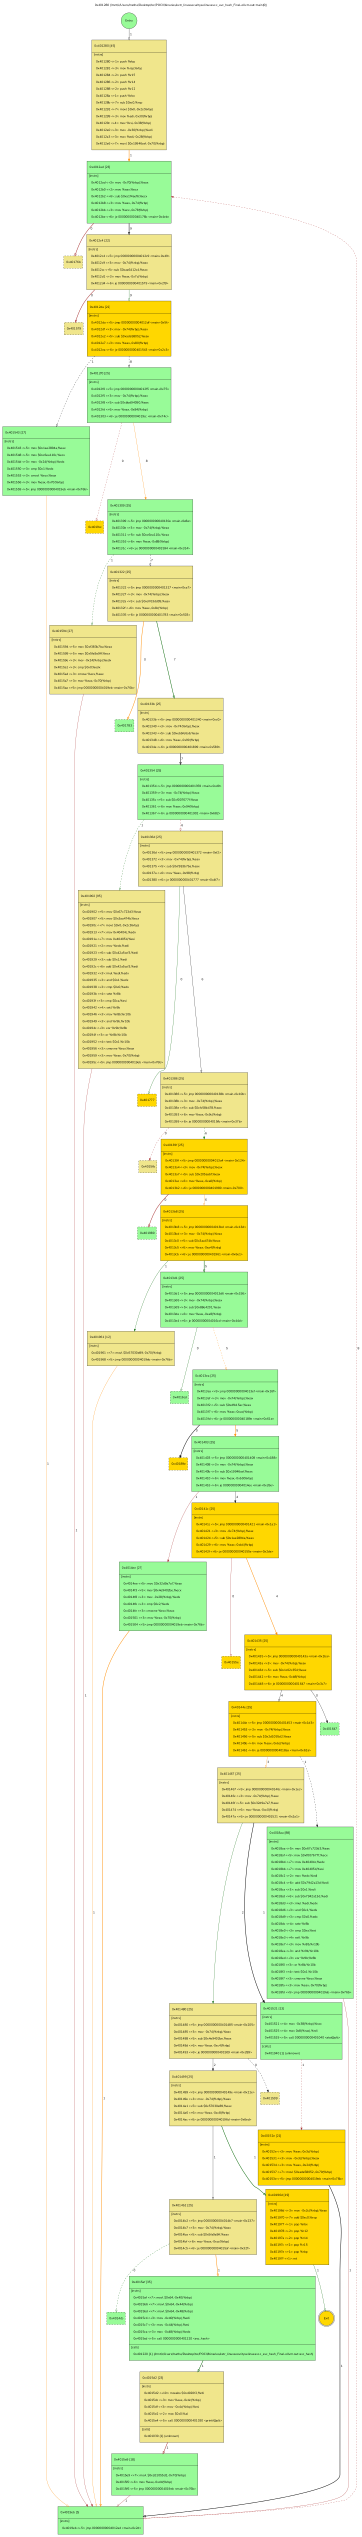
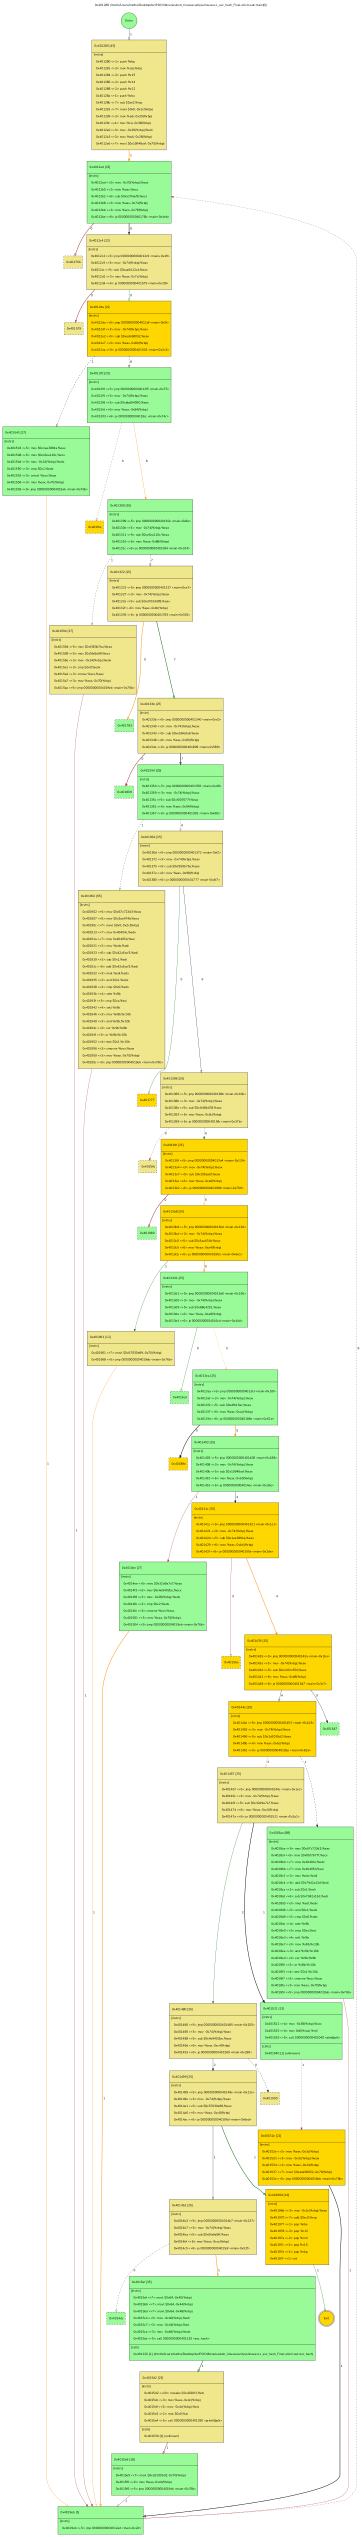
none -> (124, 792)
(204, 1265) -> (204, 1265)
